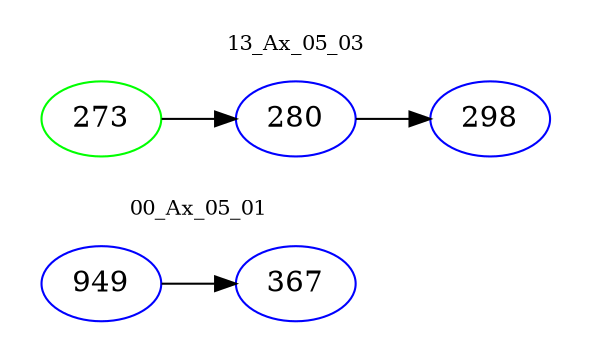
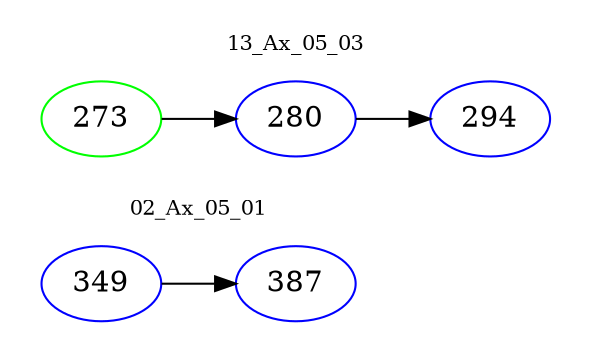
(490, 119) -> (490, 119)
(199, 210) -> (199, 210)
(101, 284) -> (101, 284)
(296, 284) -> (296, 284)
